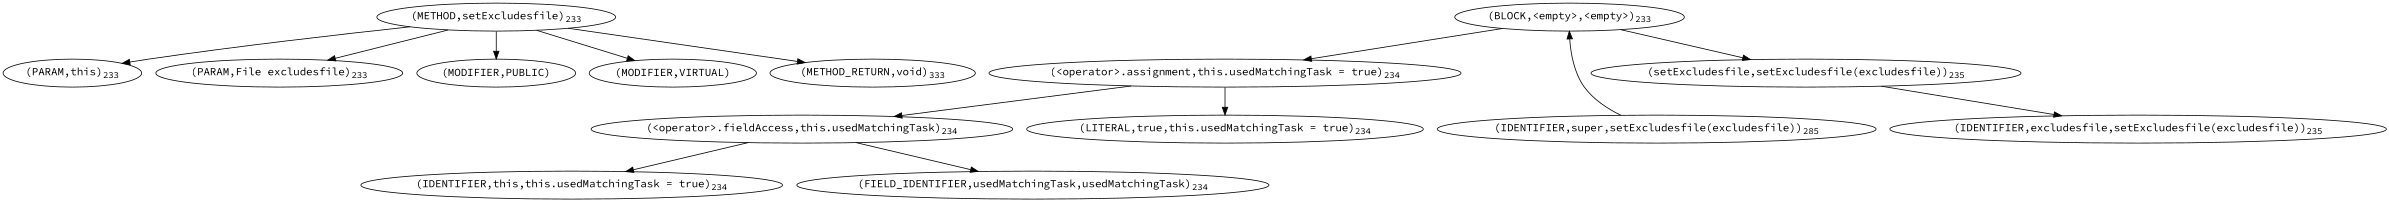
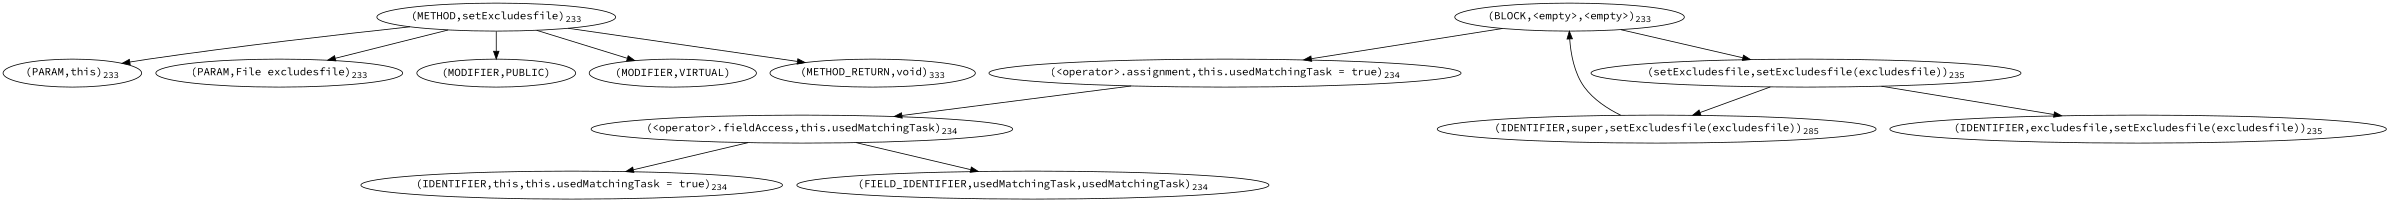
none -> (1735, 100)
(1225, 129) -> none
